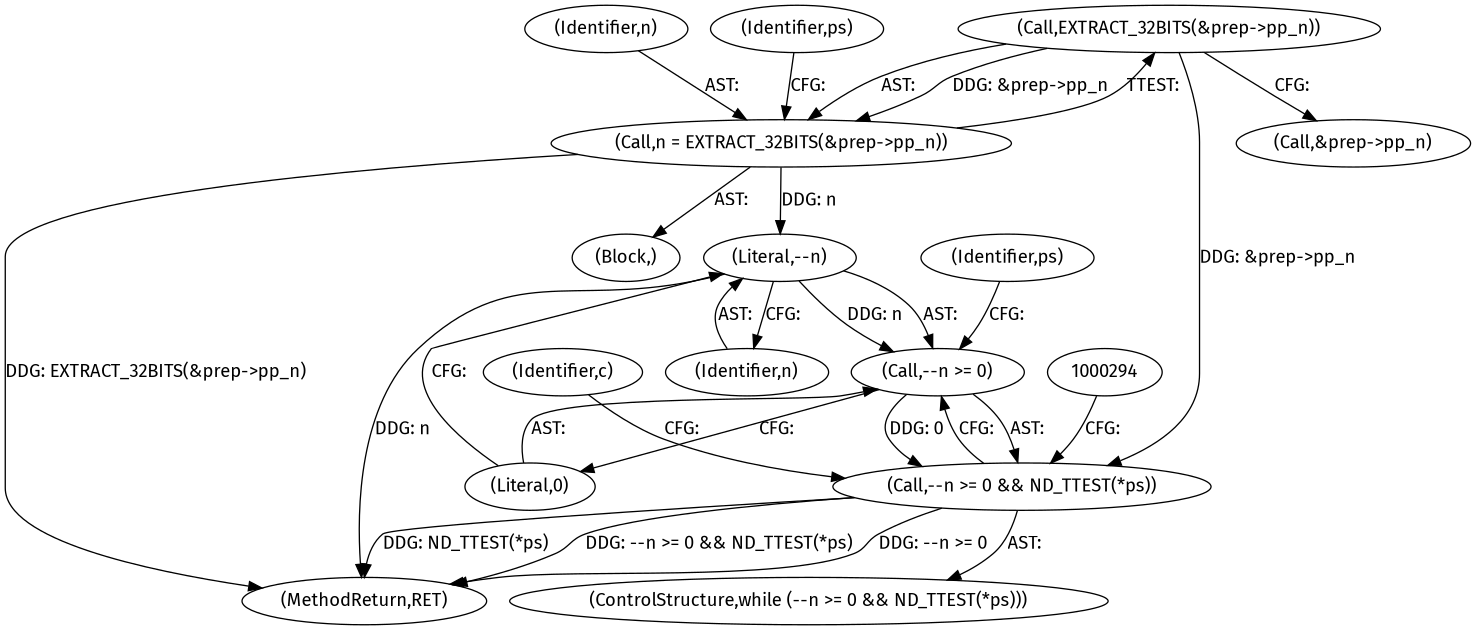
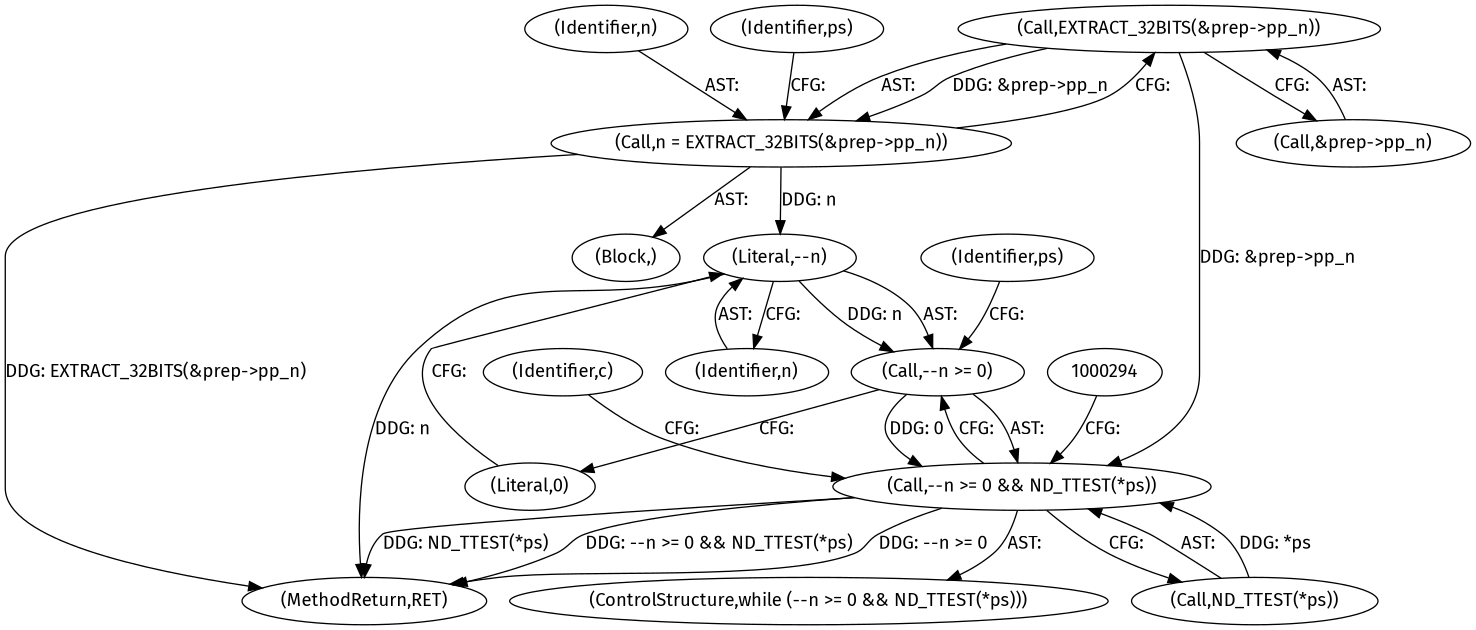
none -> (1320, 80)
(1155, 86) -> (1155, 86)
(674, 401) -> none
none -> (1255, 601)
